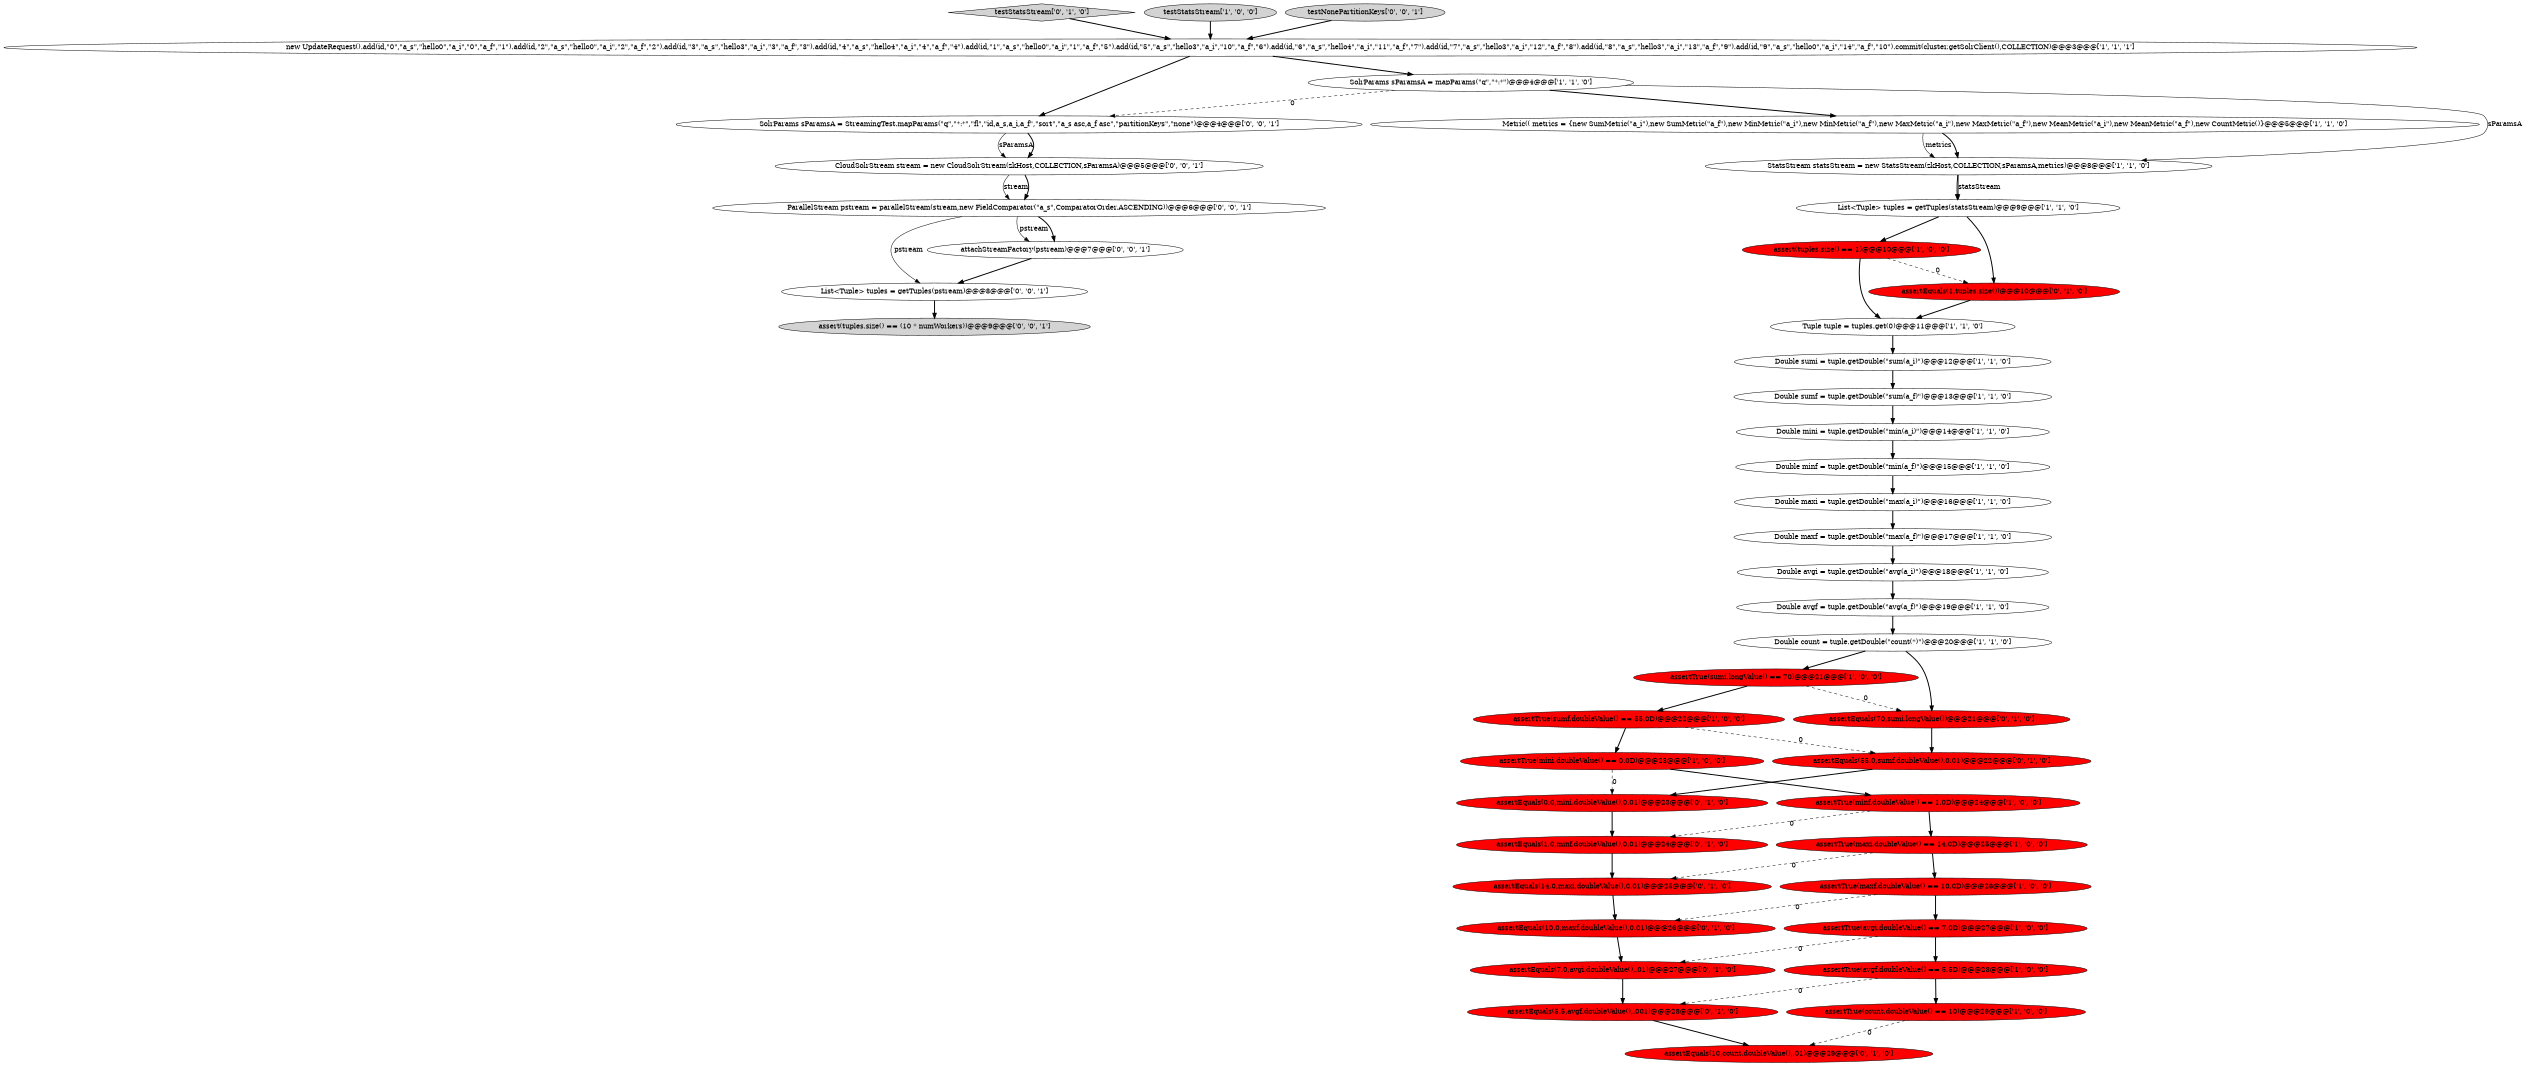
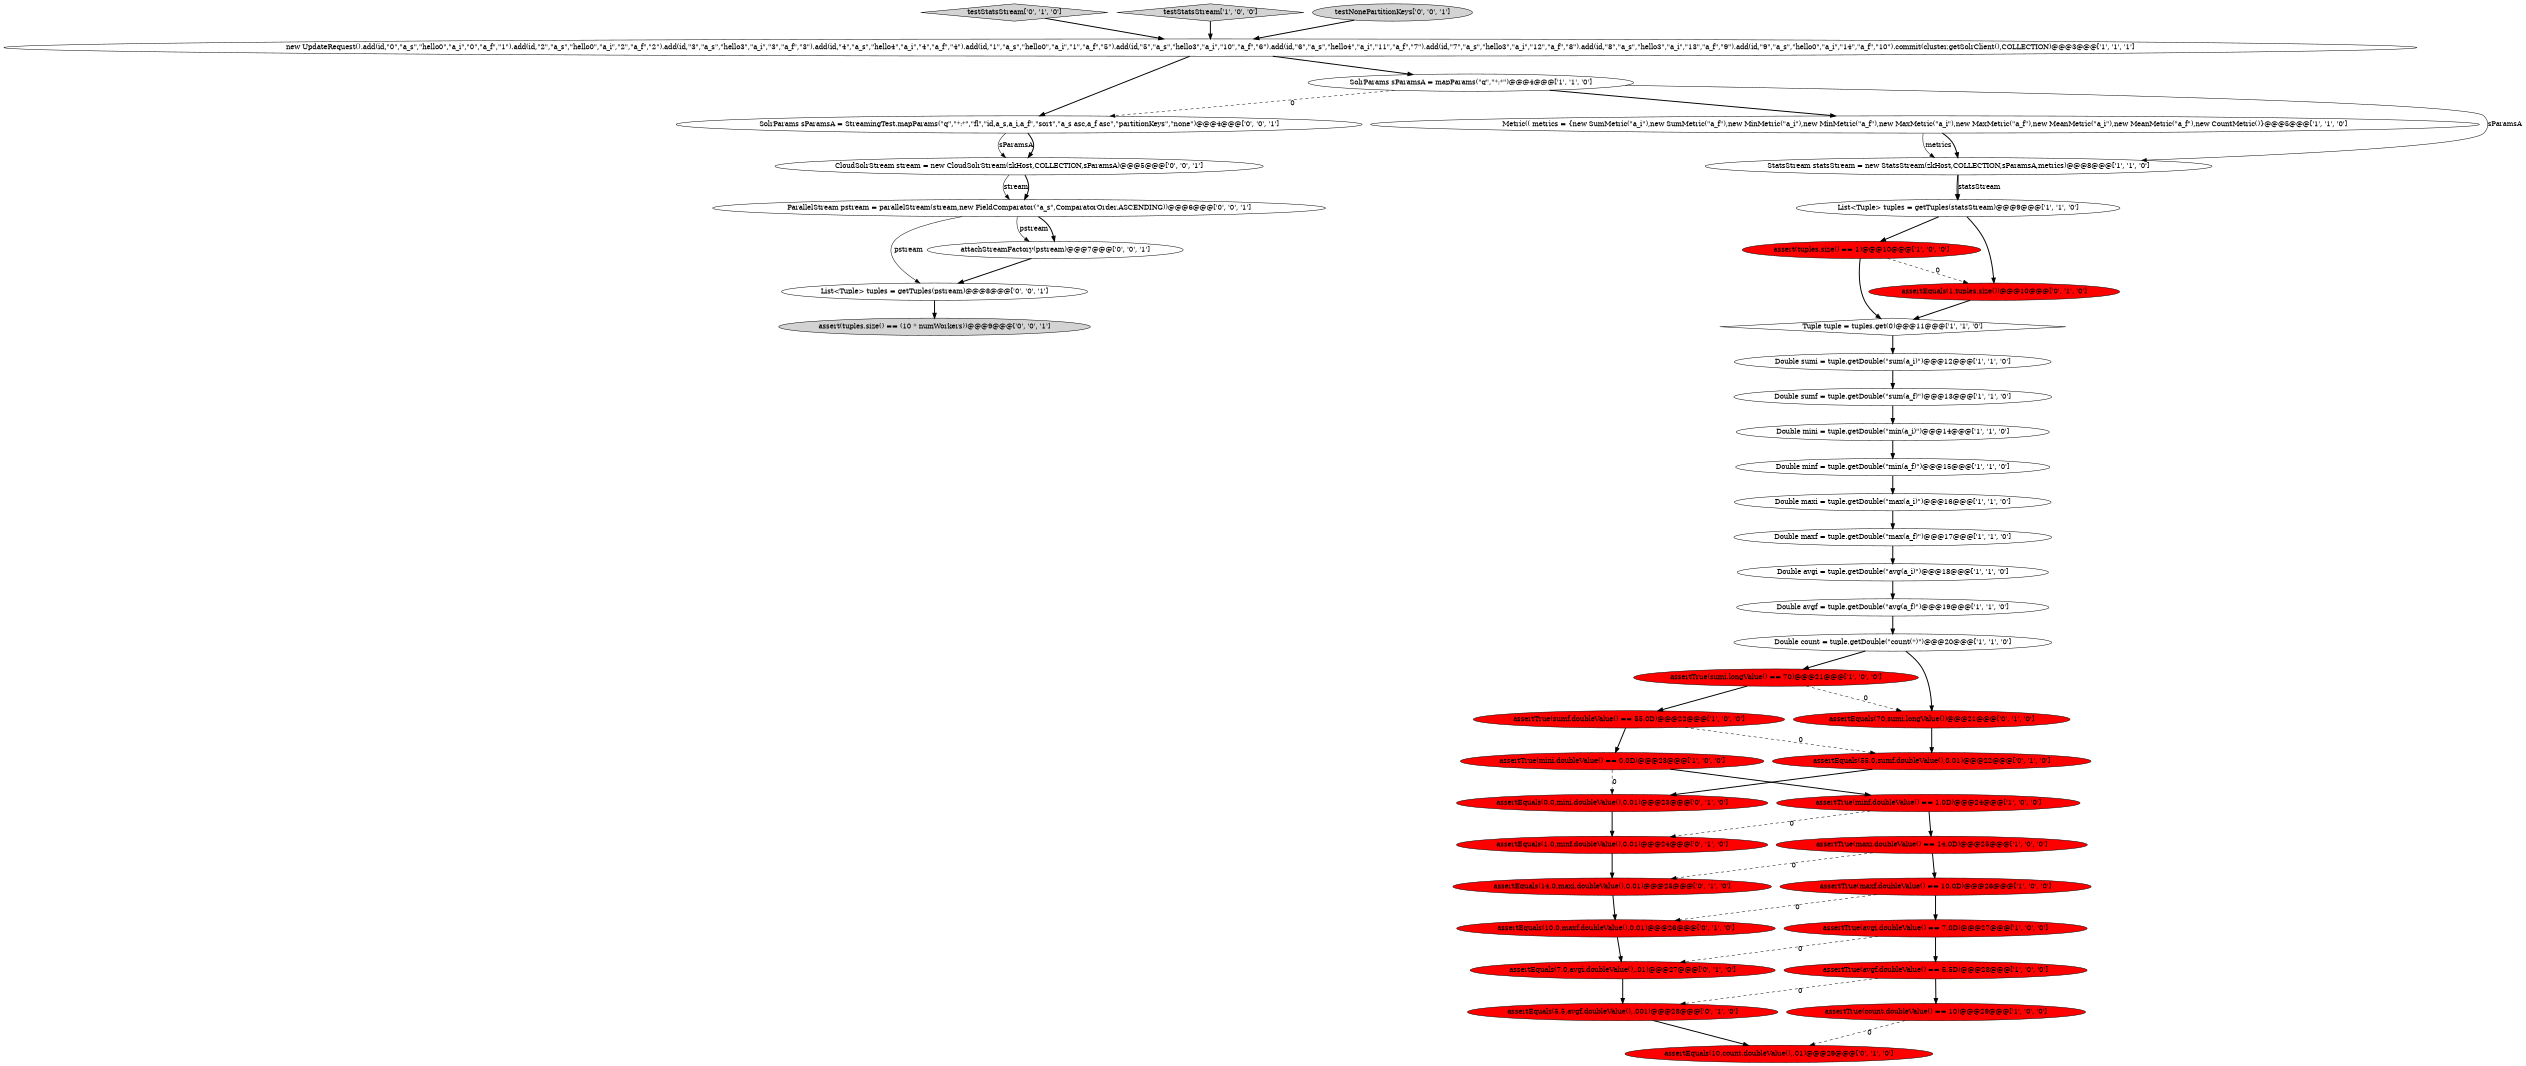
(1210, 12) -> (1210, 12)
(1893, 327) -> (1893, 327)
